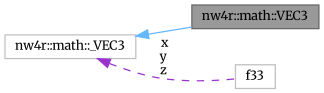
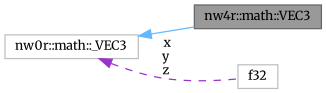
(70, 47) -> (72, 47)
(255, 77) -> (258, 77)
